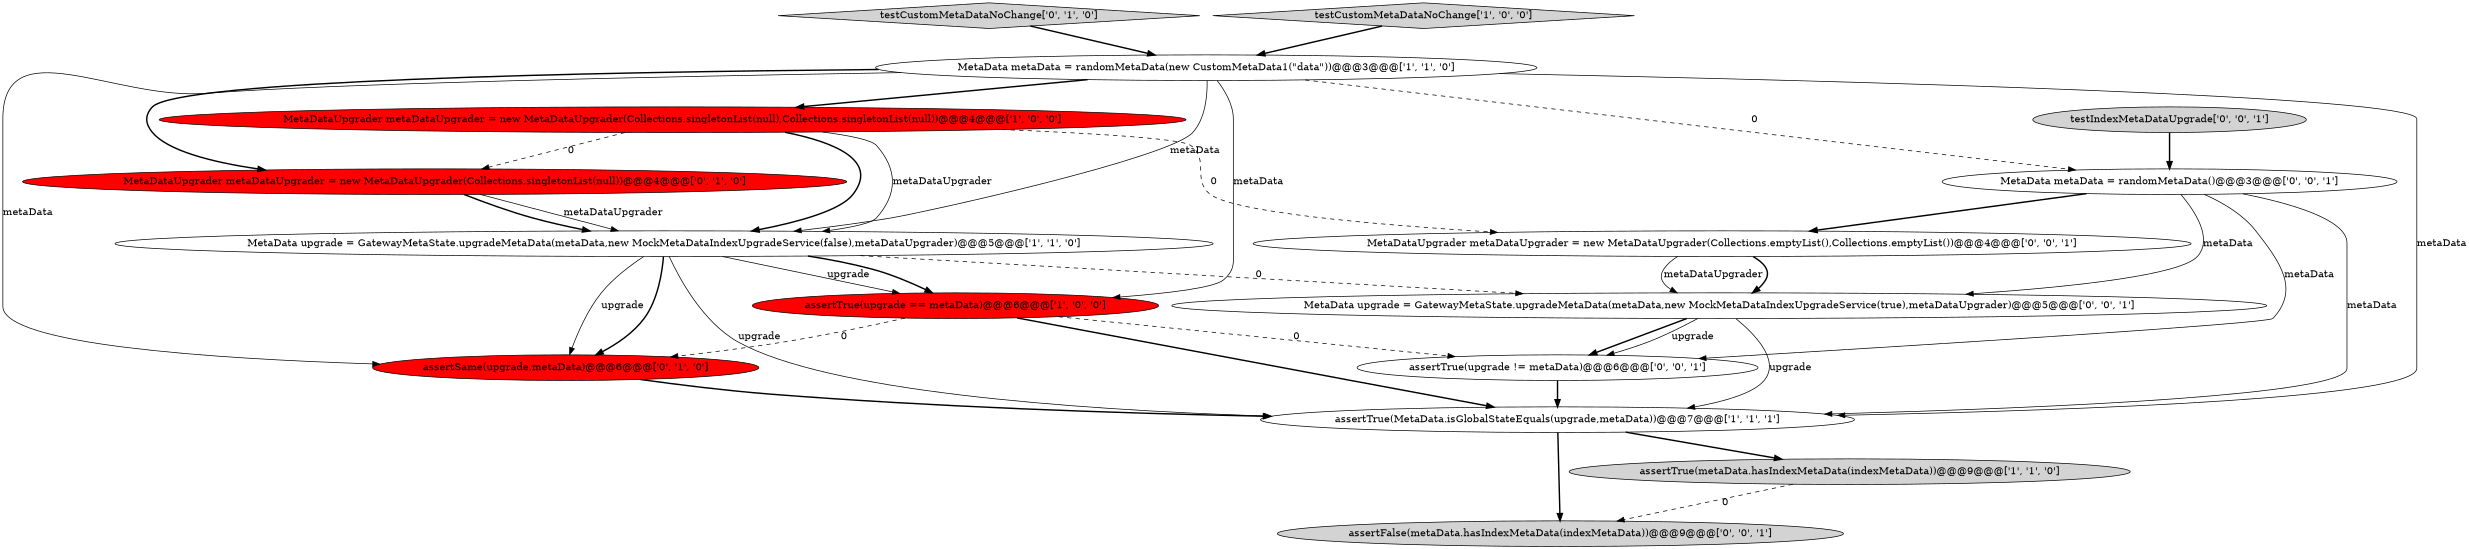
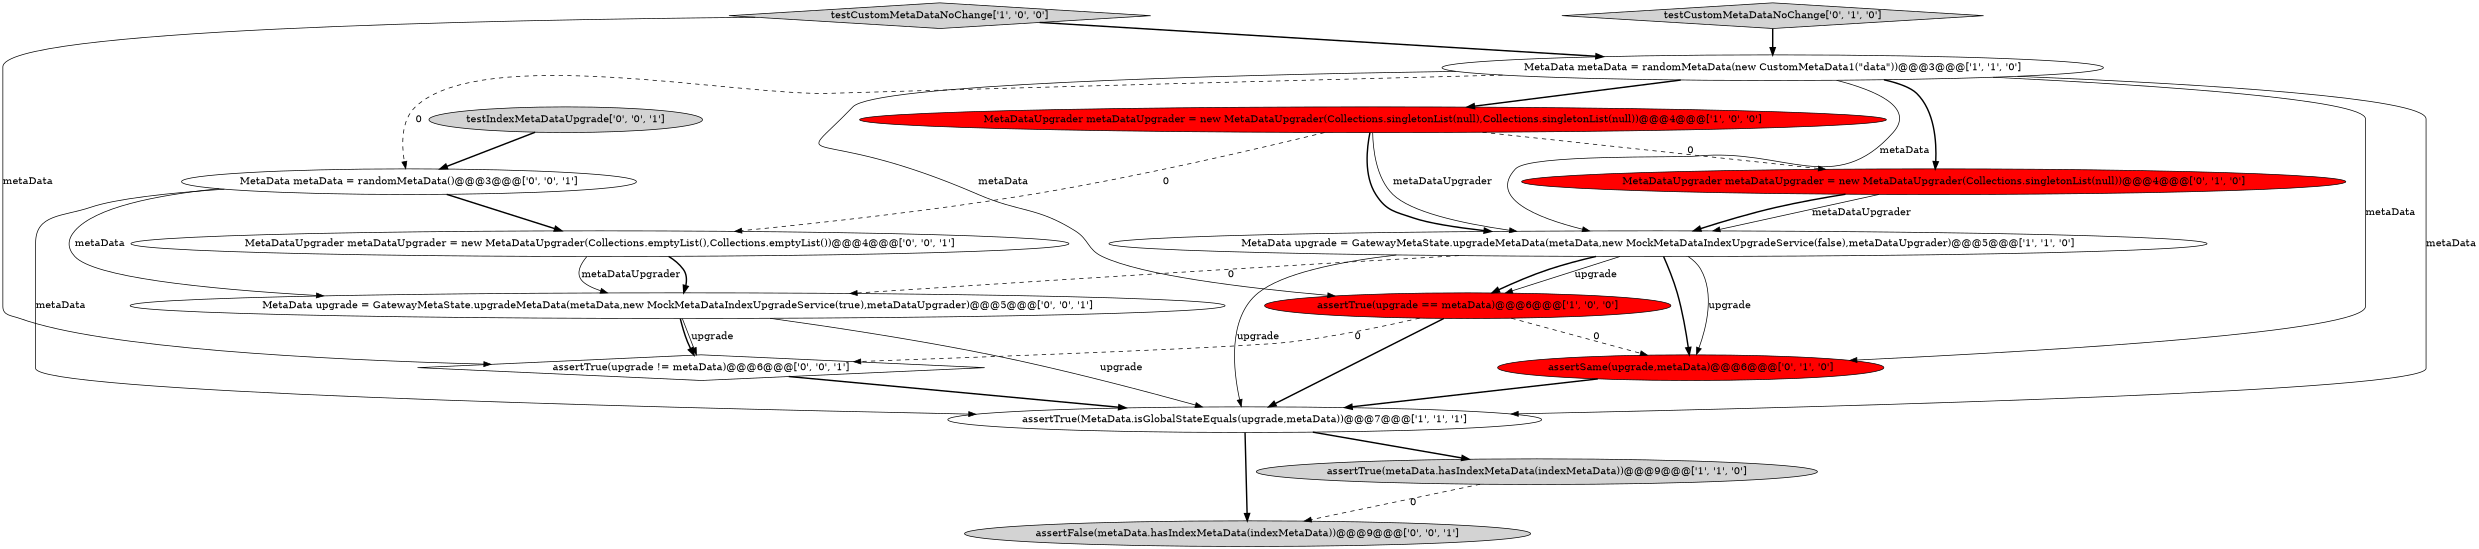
(2071, 335) -> (15, 60)
(1558, 368) -> (701, 368)
